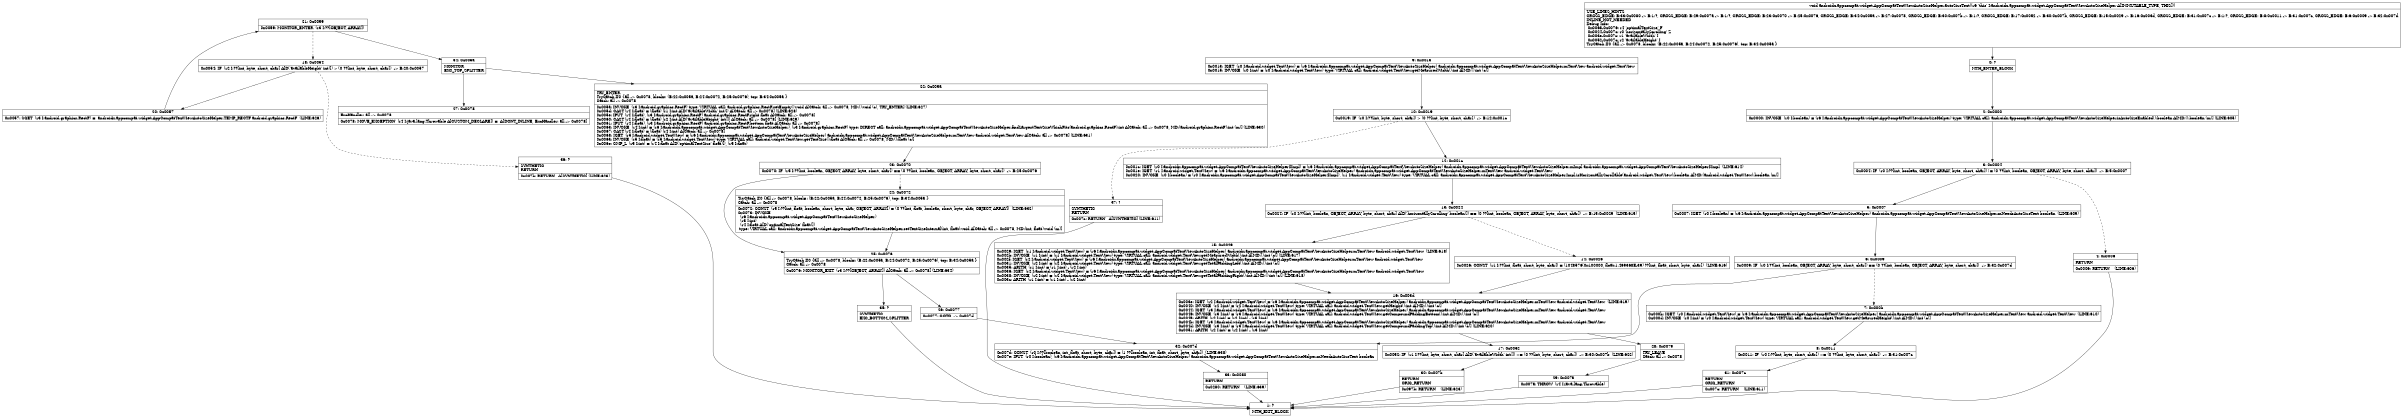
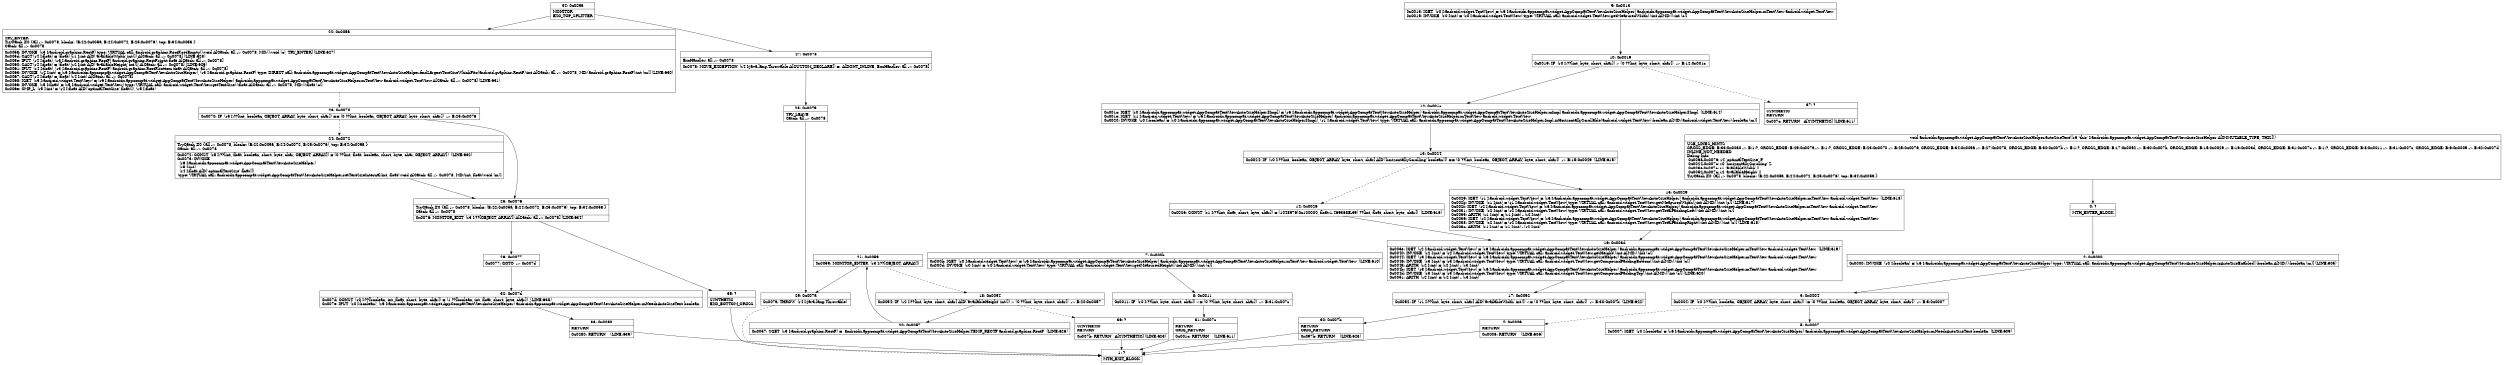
(387, 45) -> (838, 279)
(909, 153) -> (339, 98)
(1875, 263) -> none
(884, 318) -> (732, 304)
(1616, 339) -> (806, 86)
(1007, 368) -> none
(1735, 389) -> (1205, 337)
(1406, 398) -> (894, 352)
